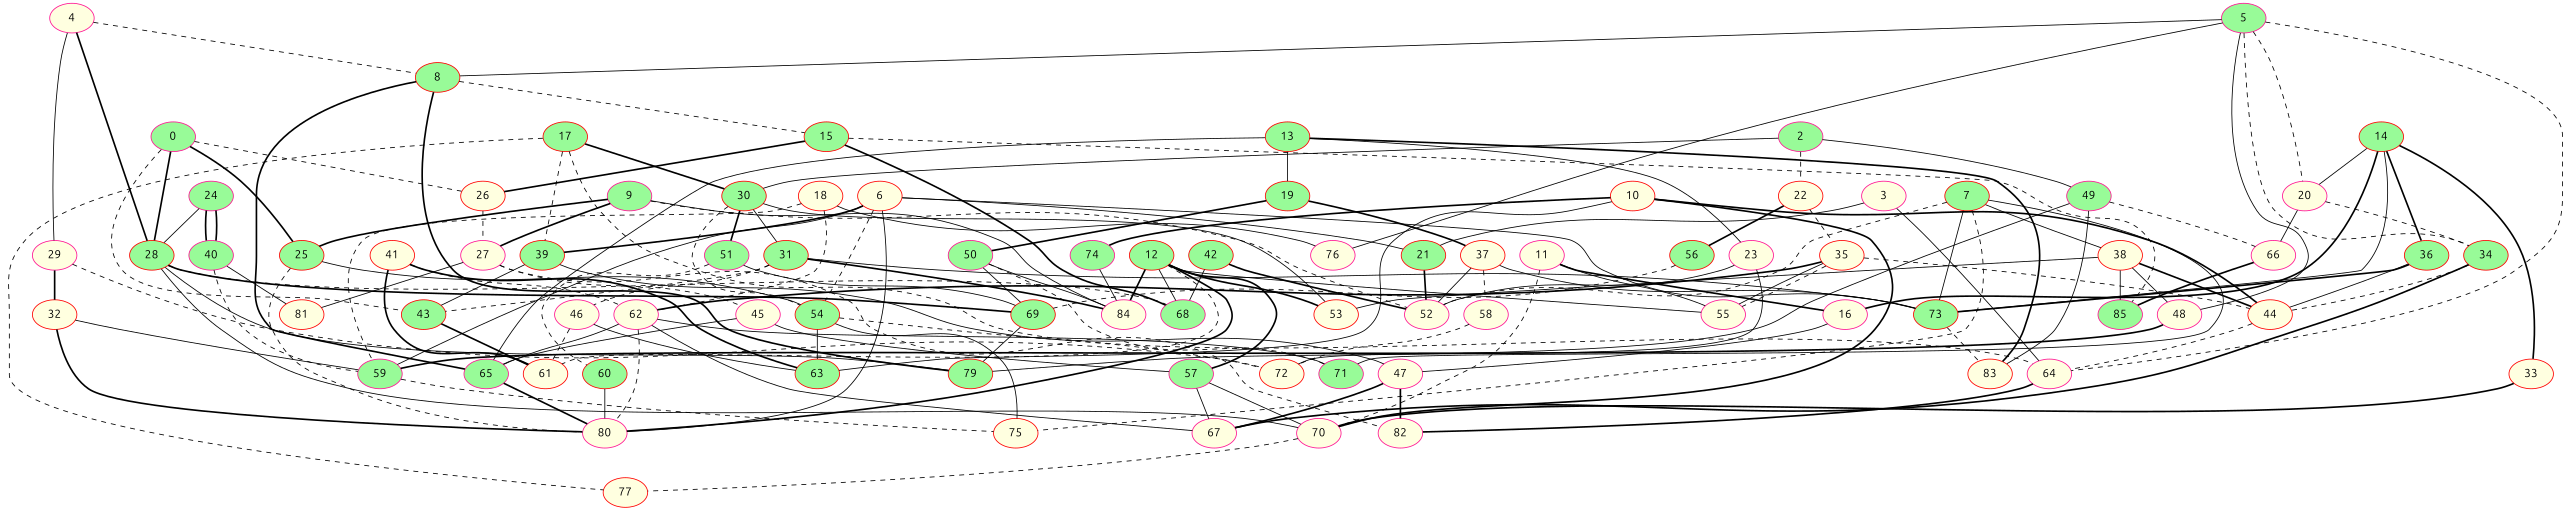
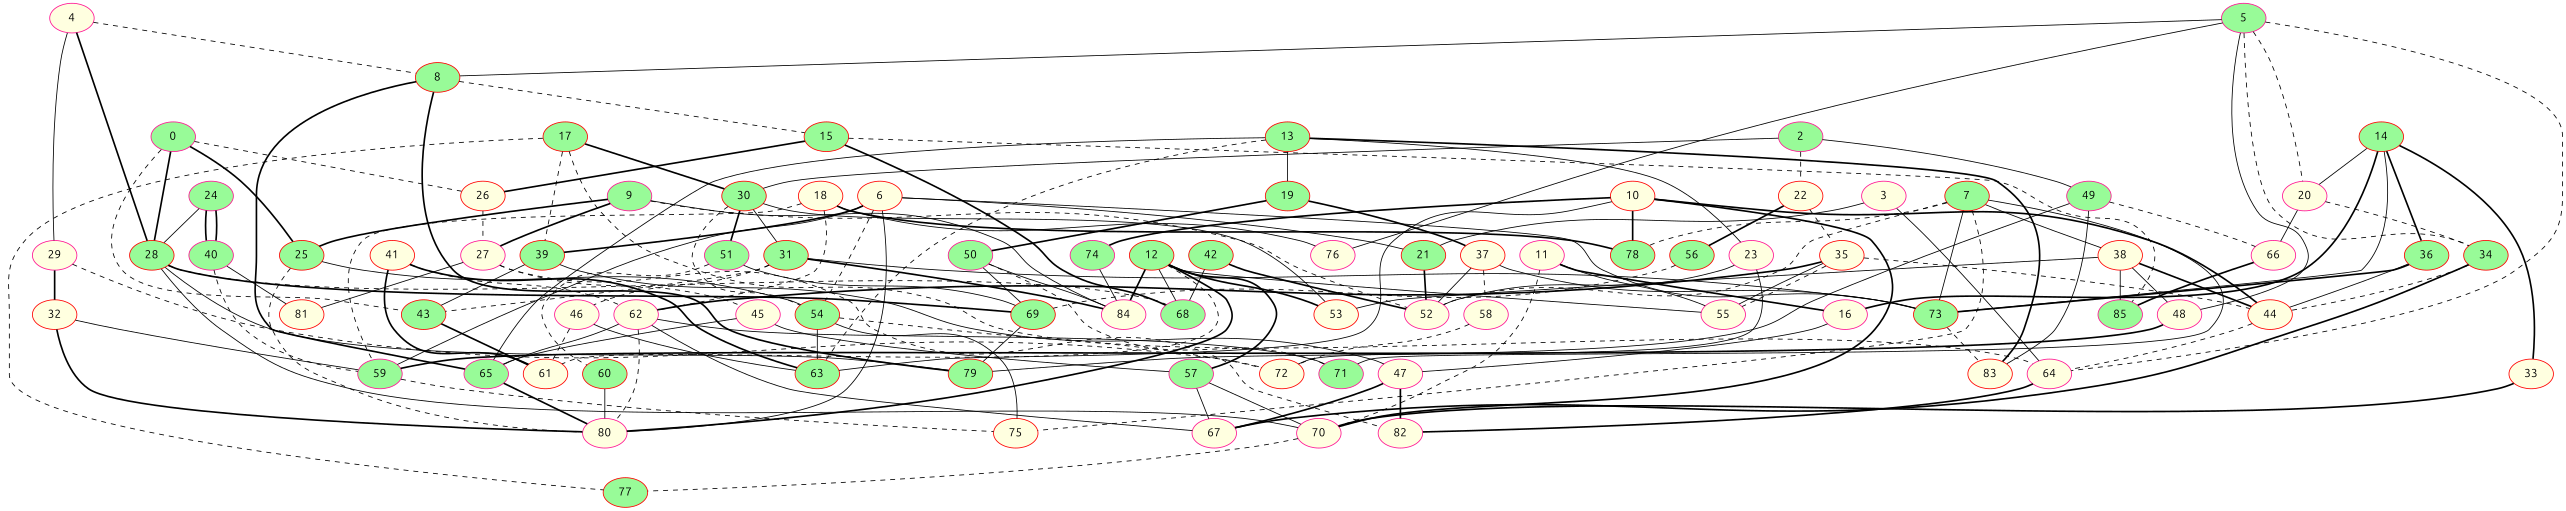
none -> (1031, 197)
none -> (1633, 255)
(625, 493) -> (625, 493)
